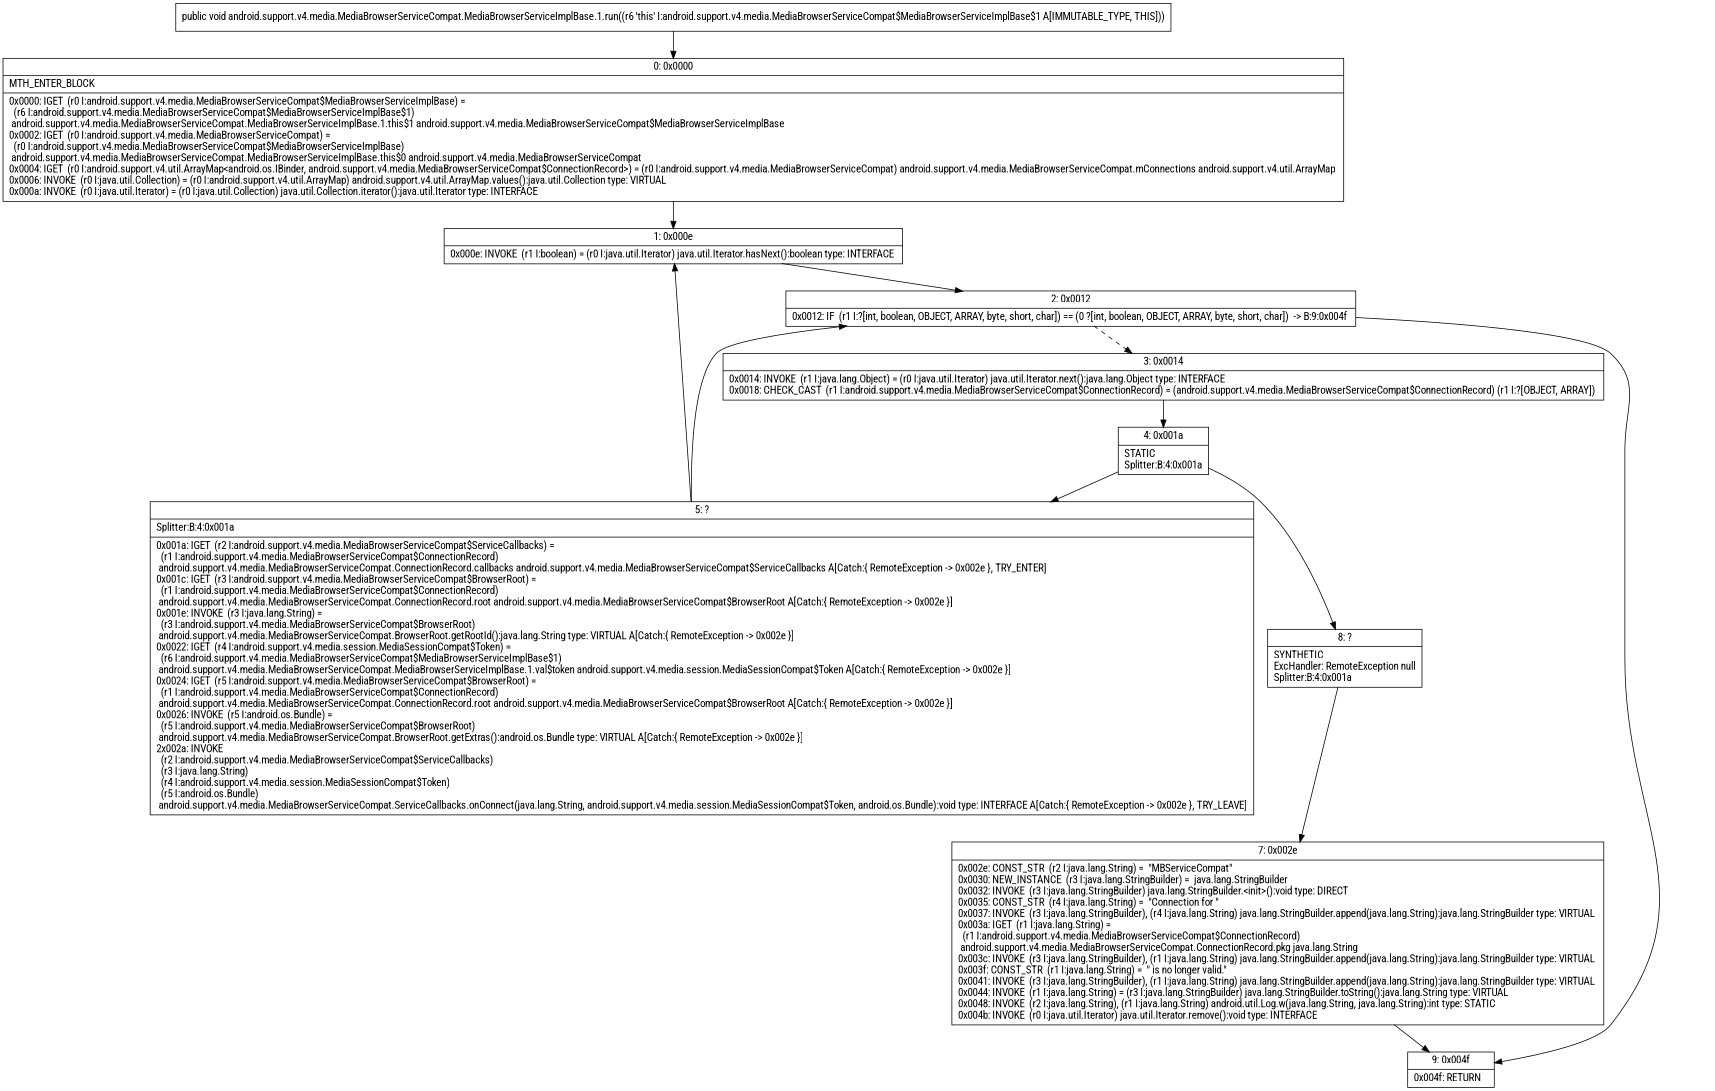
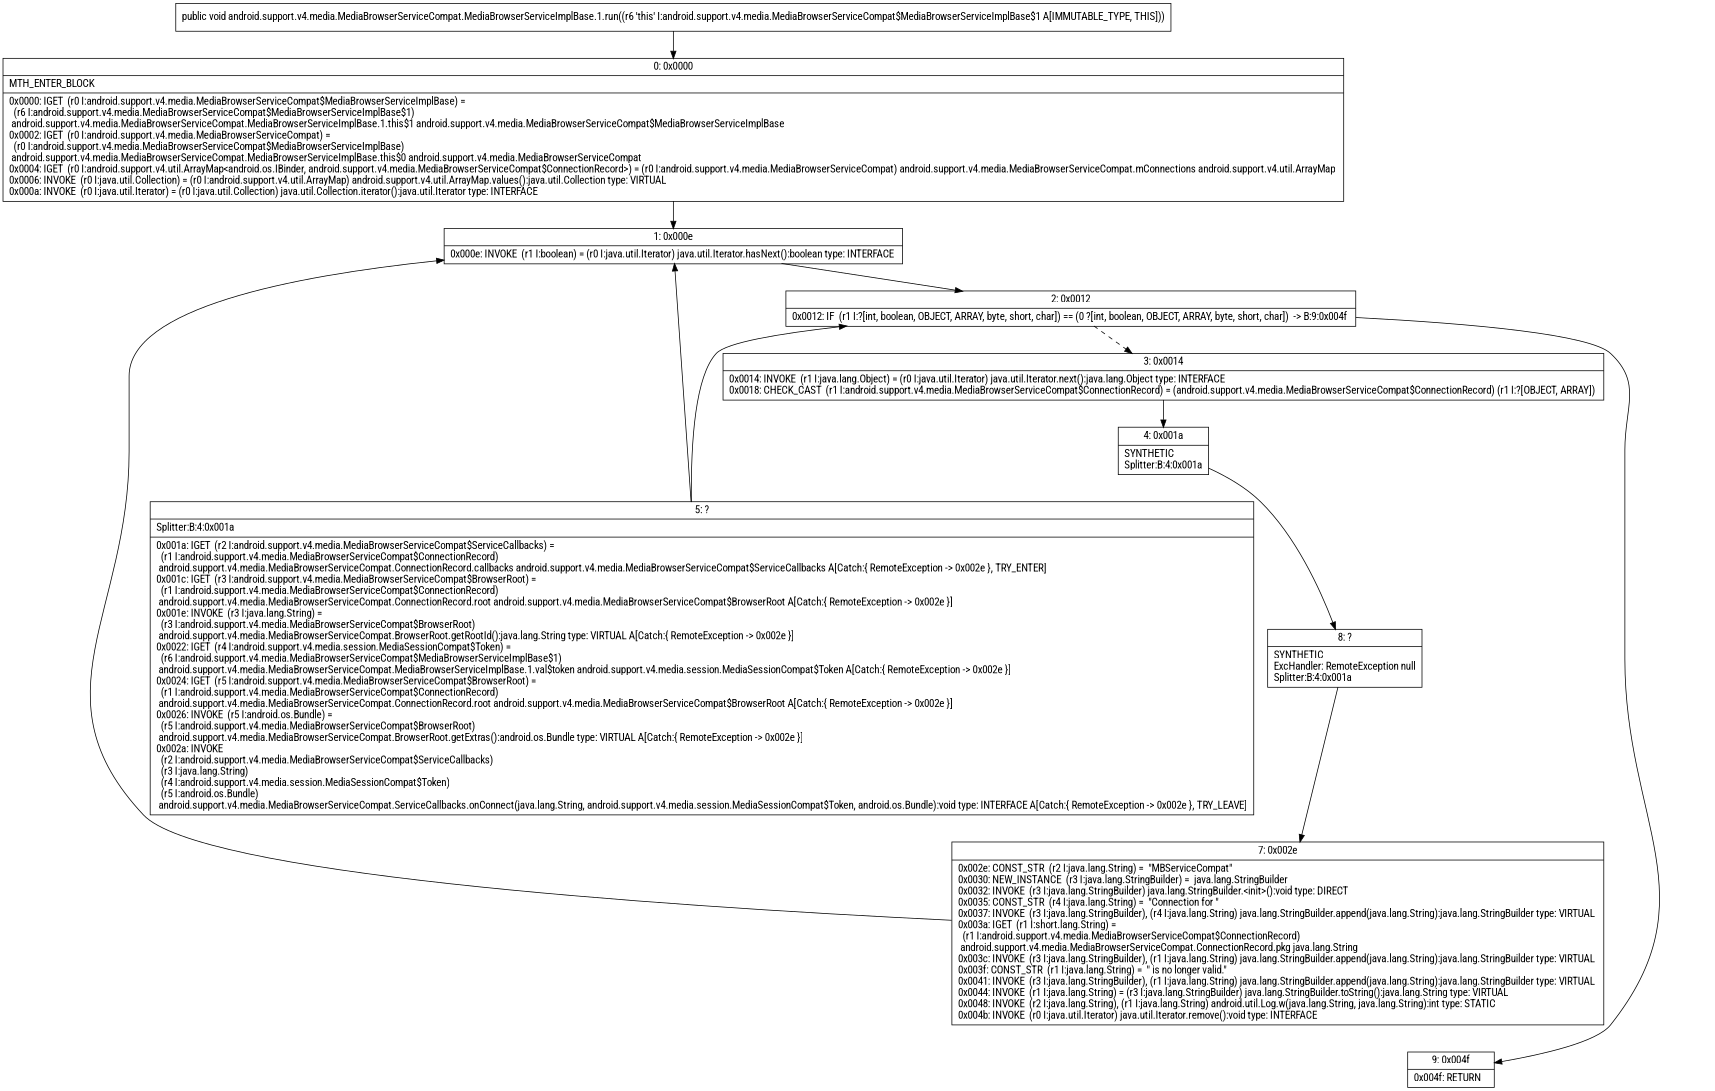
(1140, 454) -> (1149, 454)
(1088, 485) -> none
(192, 749) -> (192, 749)
(1036, 925) -> (1038, 925)
(1409, 1036) -> (151, 819)
